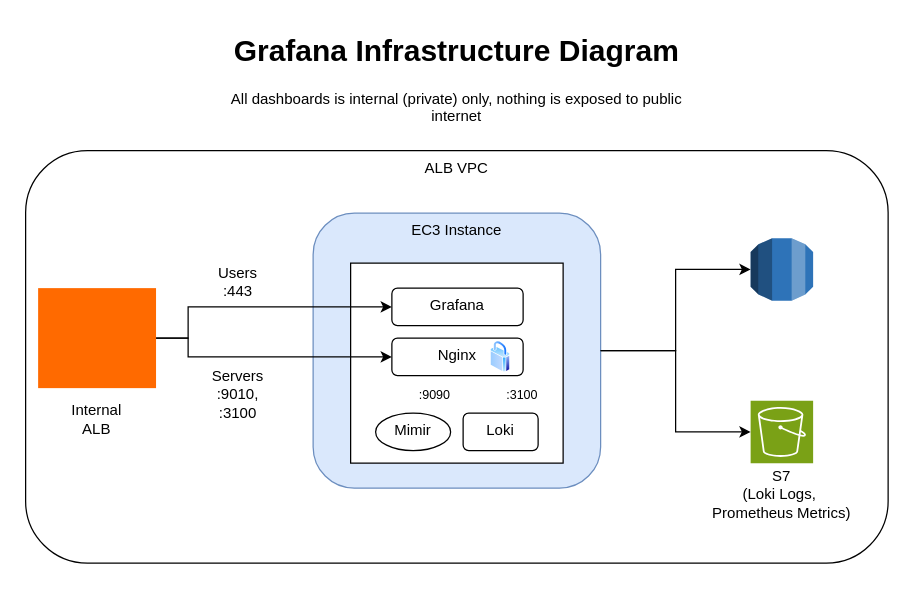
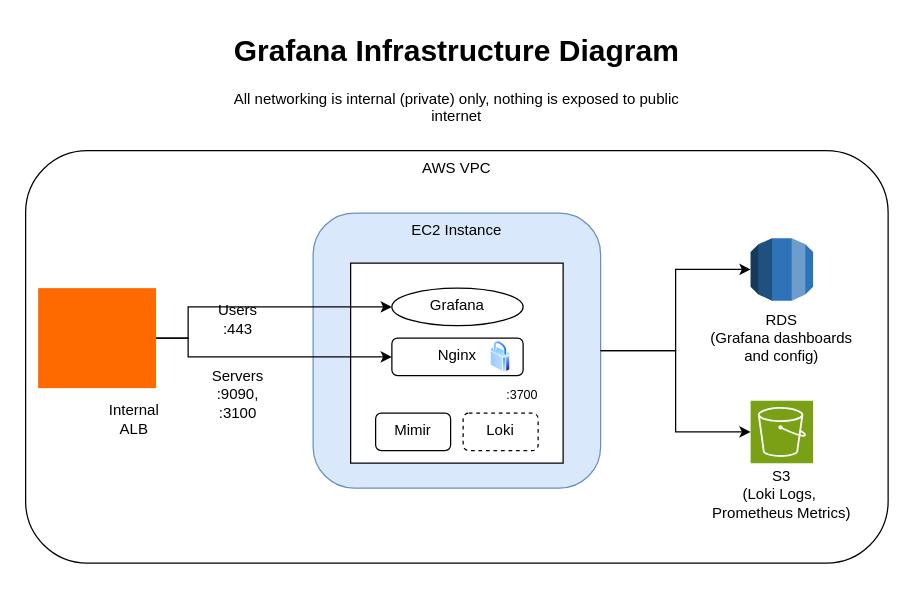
(457, 61) -> (457, 61)
(457, 168) -> (457, 168)
(457, 231) -> (457, 231)
(238, 282) -> (238, 319)
(458, 307) -> (458, 307)
none -> (782, 338)
(238, 394) -> (238, 394)
(435, 394) -> none
(523, 394) -> (523, 394)
(97, 419) -> (135, 419)
(413, 432) -> (413, 432)
(501, 432) -> (501, 432)
(782, 494) -> (782, 494)
